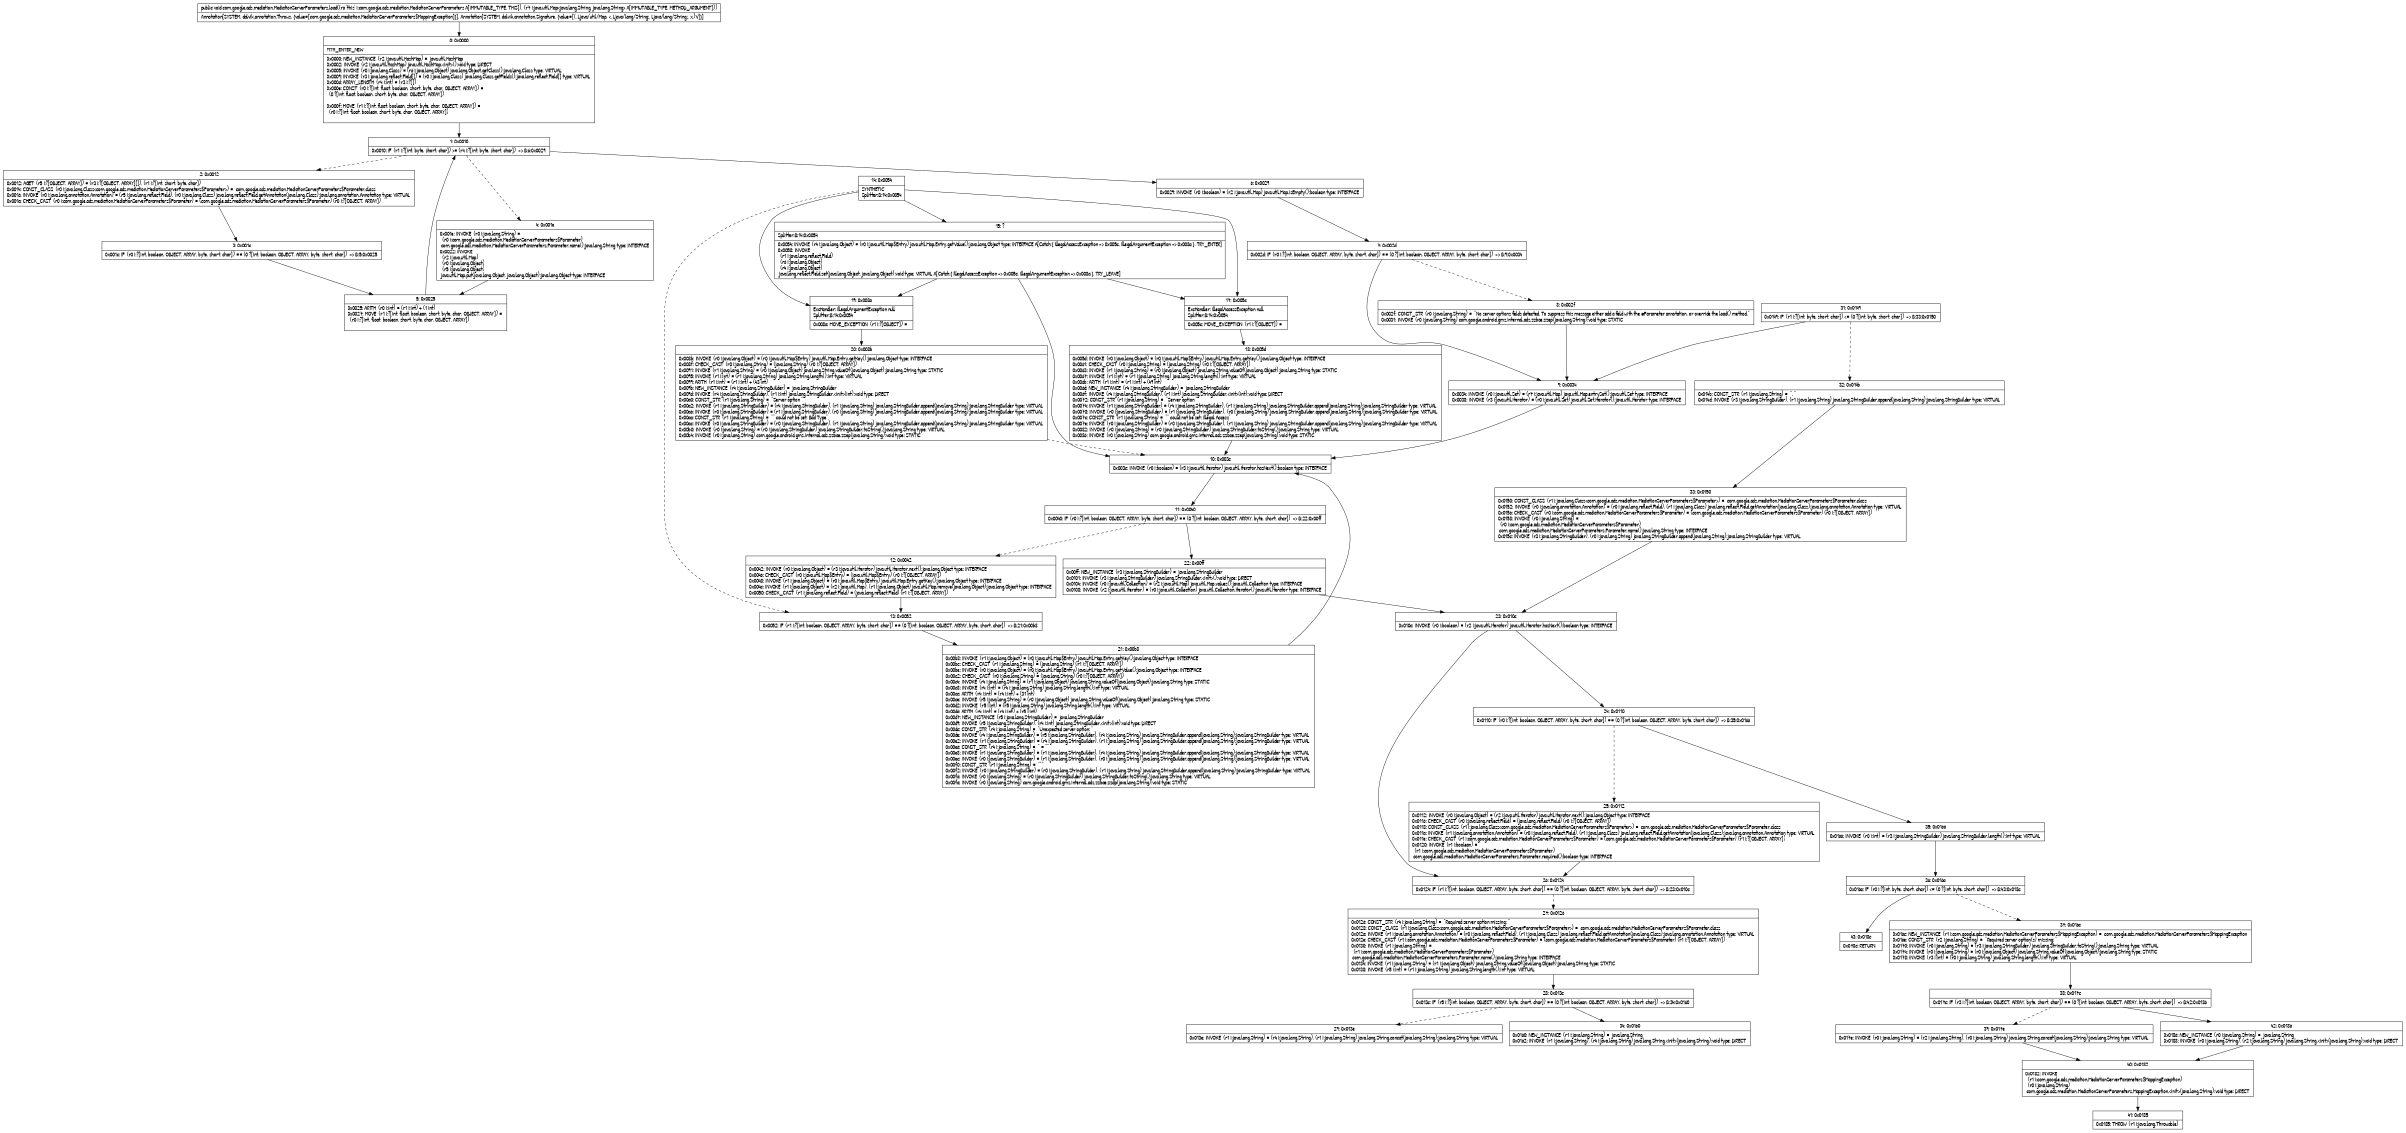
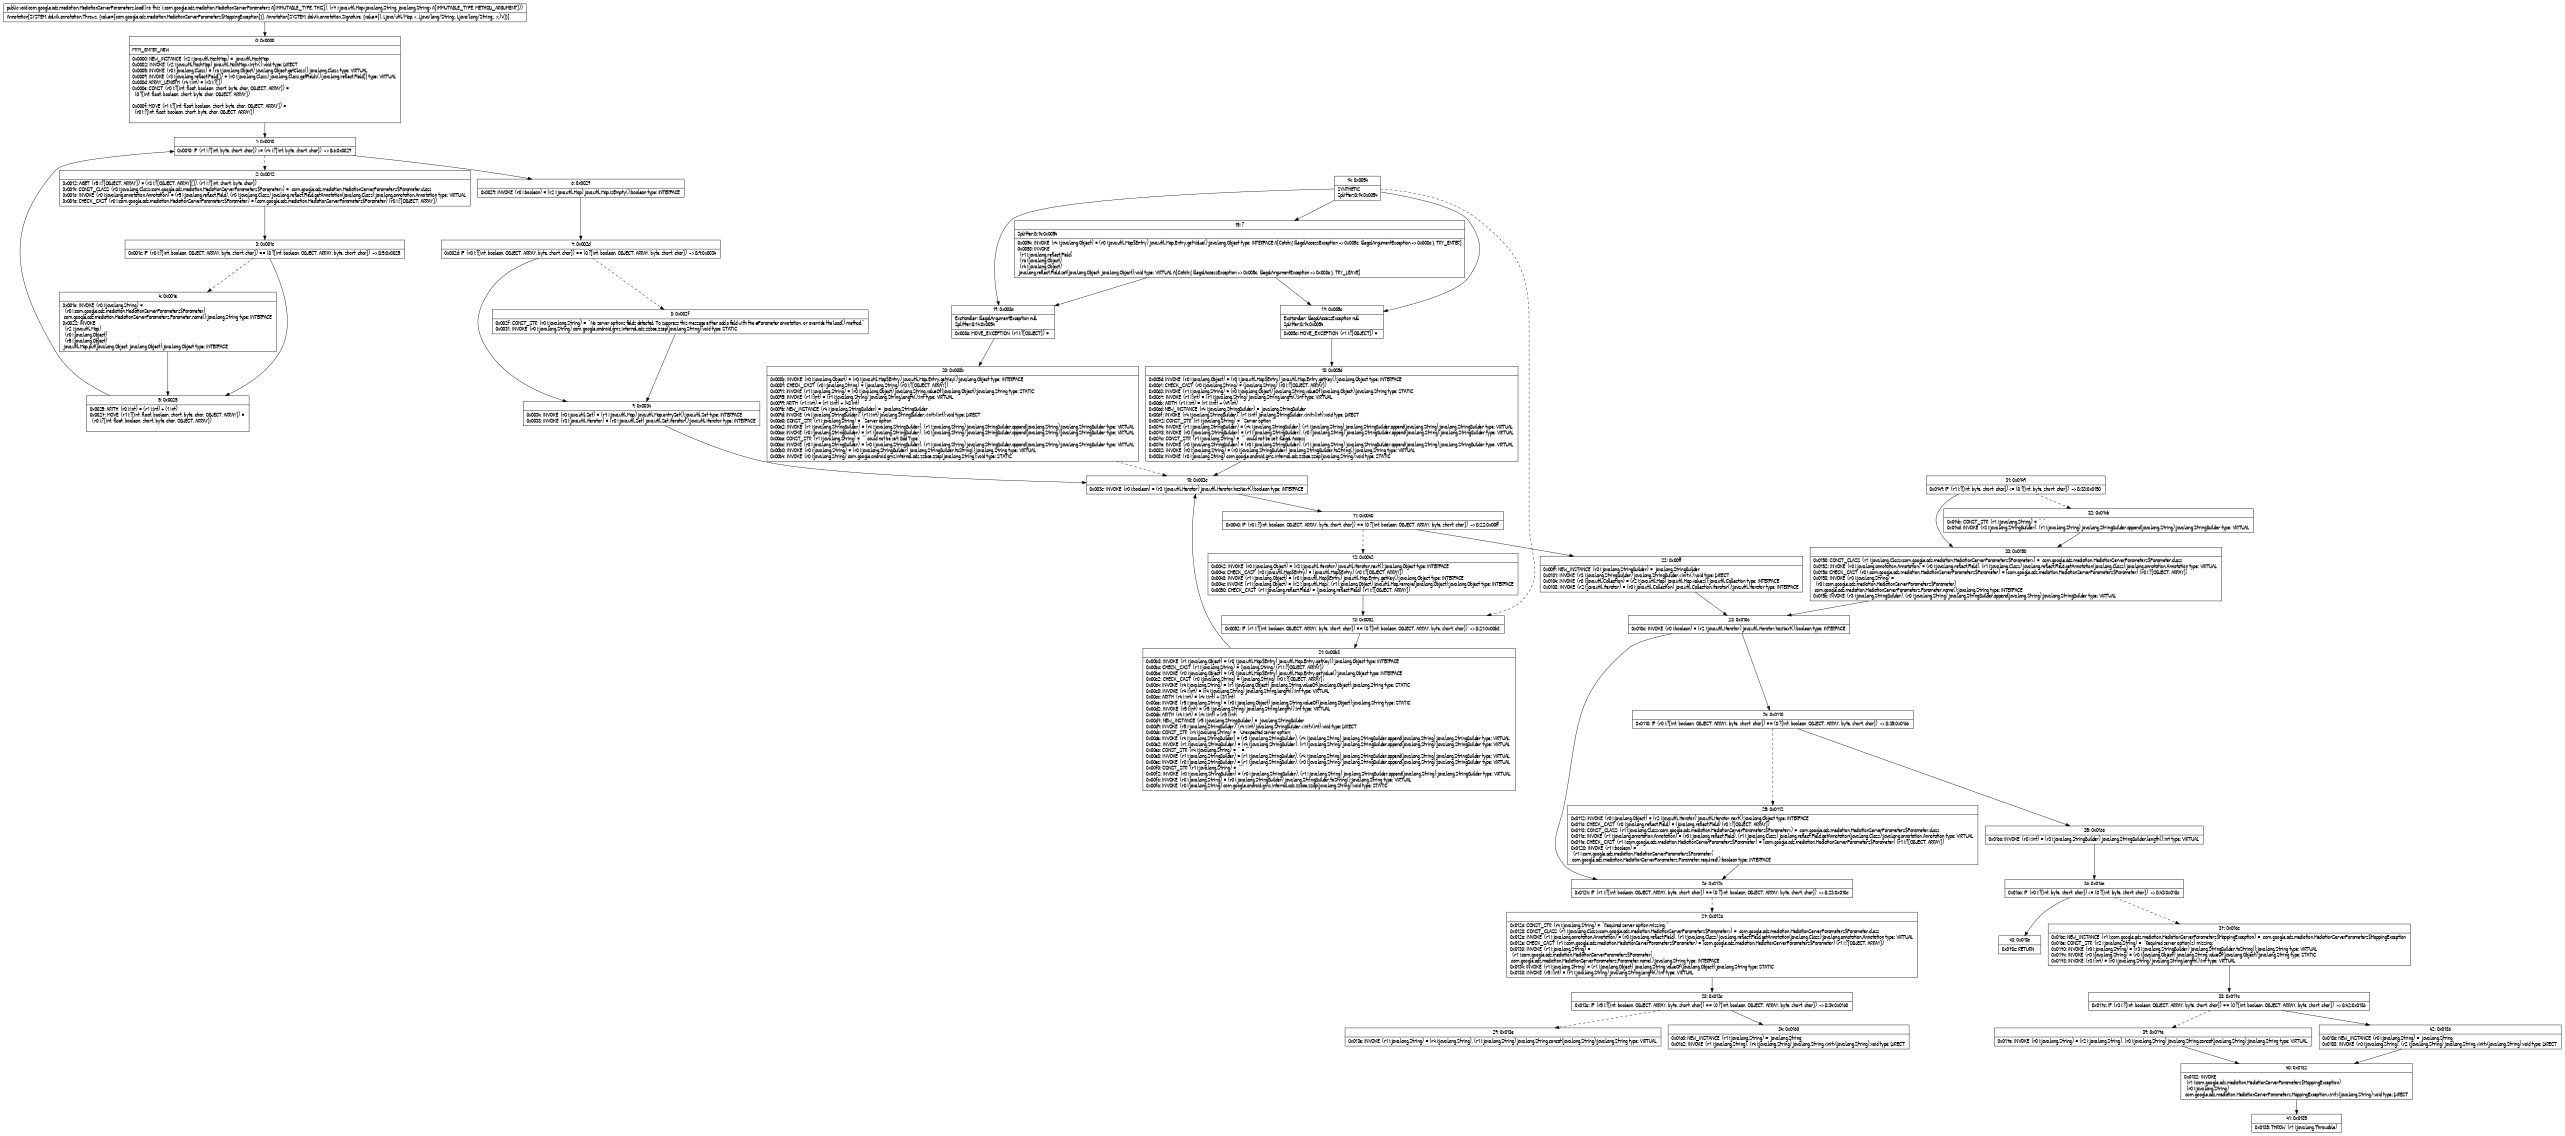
(492, 187) -> (232, 274)
(1699, 343) -> (1936, 516)
(1054, 379) -> none
